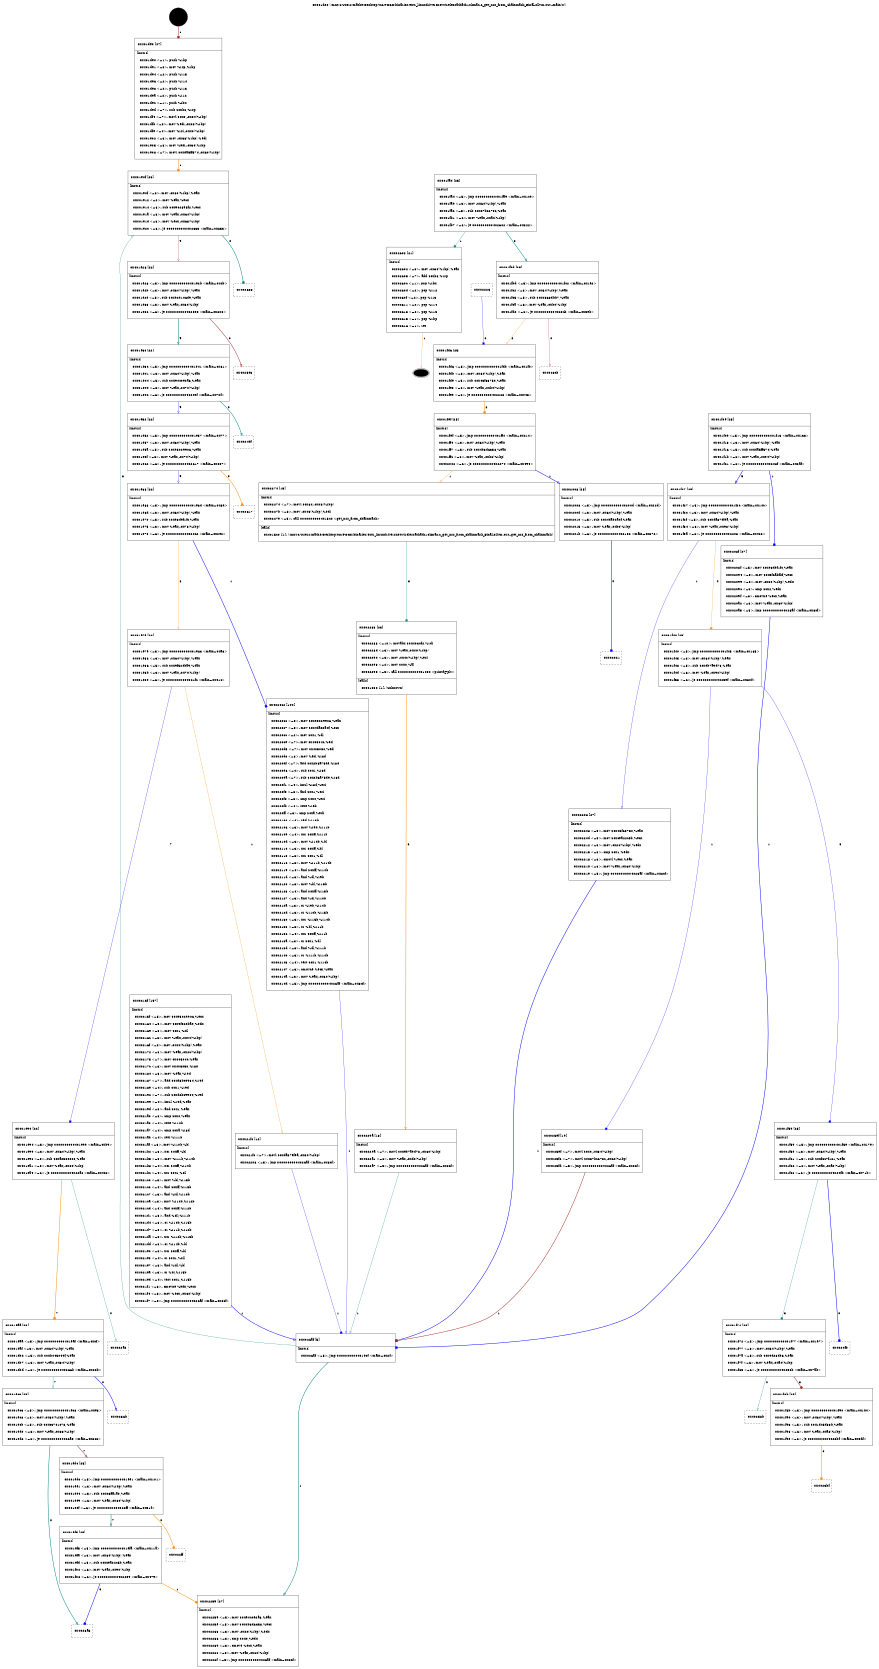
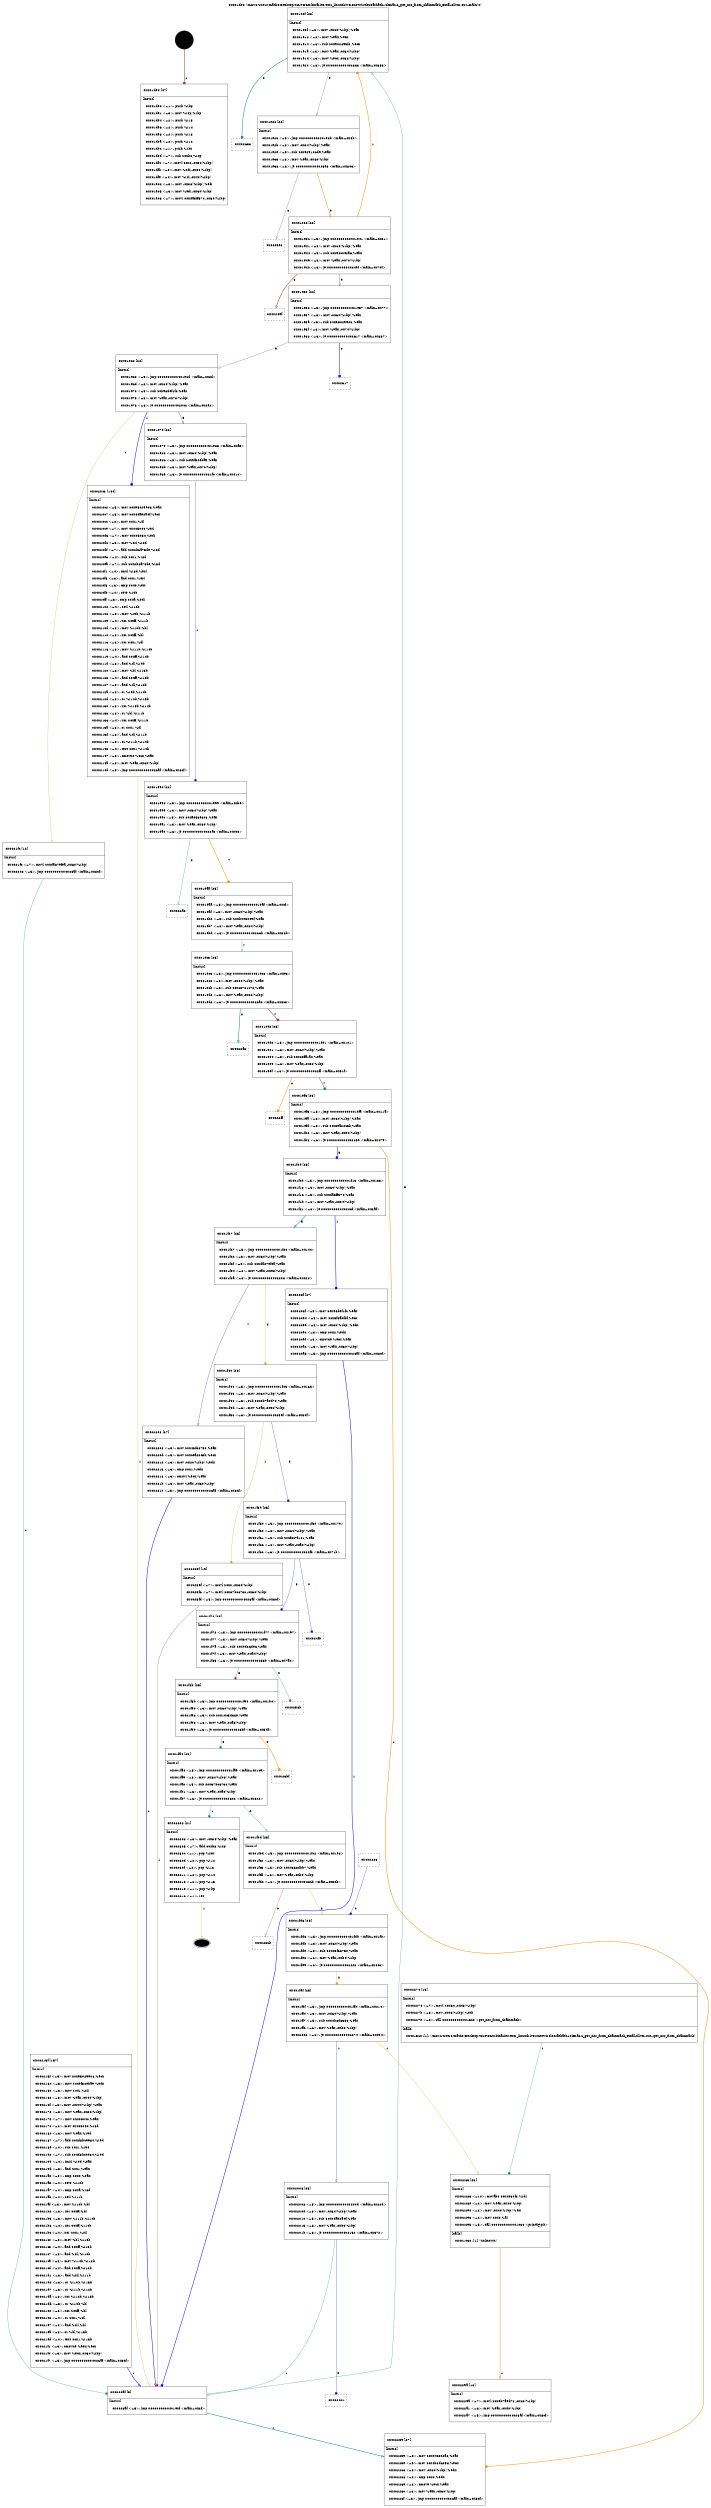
(178, 164) -> (371, 146)
(516, 245) -> (255, 1817)
(178, 330) -> (324, 194)
(228, 340) -> (288, 205)
(485, 406) -> (337, 1977)
(233, 416) -> (285, 288)
(178, 476) -> (255, 356)
(447, 476) -> (431, 2104)
(546, 476) -> (337, 2111)
(740, 476) -> (301, 1221)
(233, 485) -> (340, 359)
(408, 581) -> (542, 2048)
(696, 581) -> (248, 1325)
(178, 584) -> (181, 417)
(611, 595) -> (336, 2316)
(408, 845) -> (502, 2373)
(233, 909) -> (56, 616)
(690, 915) -> (247, 1492)
(514, 1127) -> (147, 1939)
(347, 1161) -> (138, 1581)
(800, 1248) -> (292, 1584)
(316, 1250) -> (24, 1665)
(375, 1252) -> (304, 2346)
(833, 1259) -> (305, 1594)
(520, 1290) -> (157, 1987)
(797, 1381) -> (237, 1672)
(762, 1392) -> (282, 1683)
(118, 1417) -> none
(81, 1450) -> (272, 1014)
(111, 1519) -> (322, 1083)
(93, 1603) -> (337, 1151)
none -> (222, 1741)
